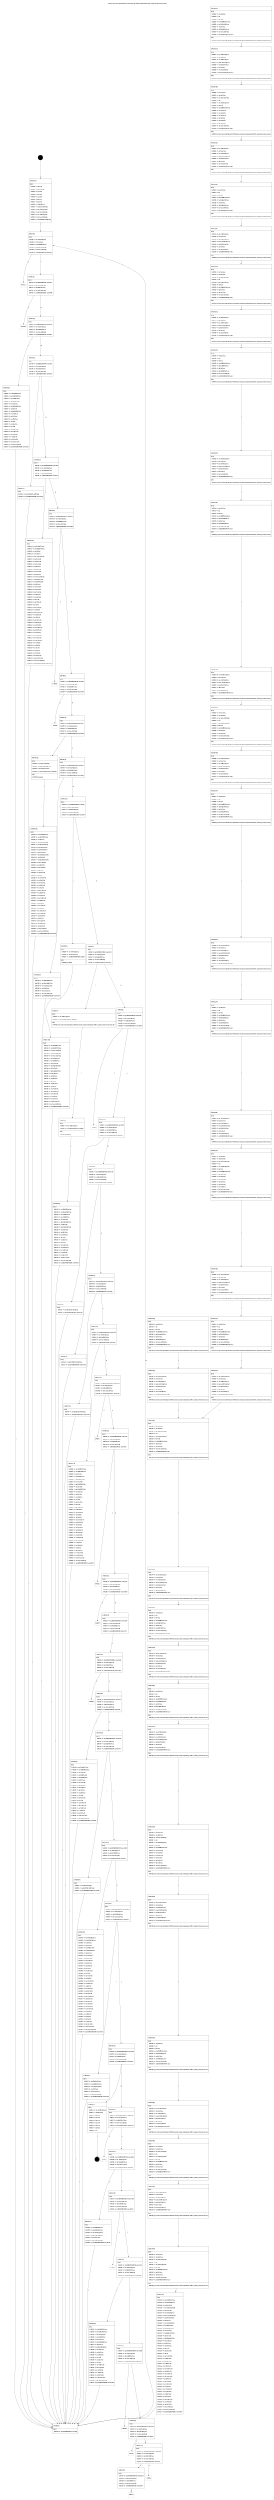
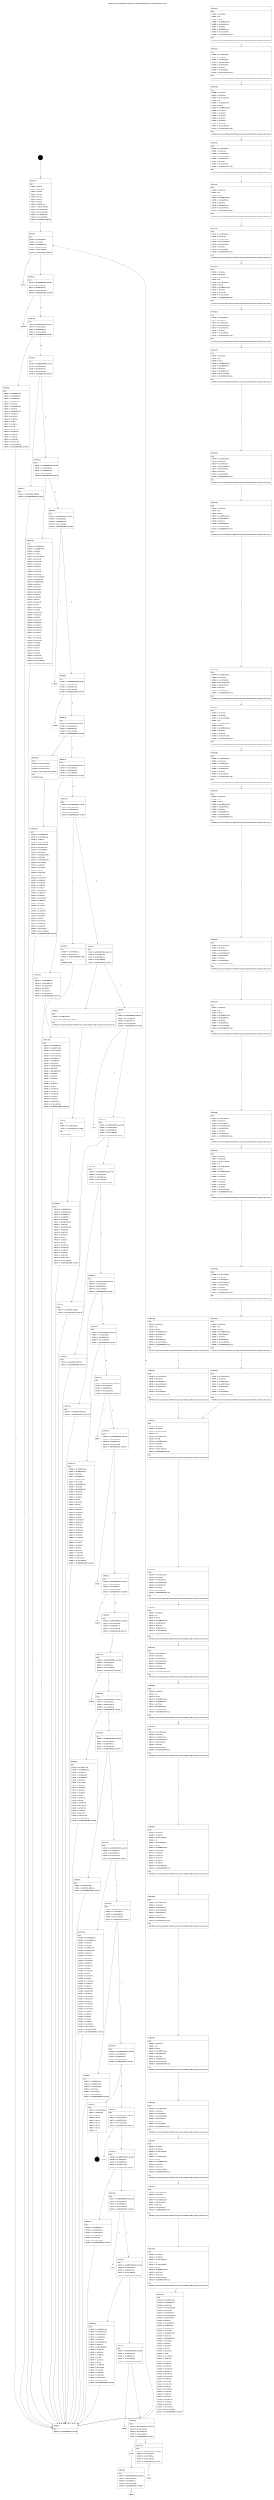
(140, 2465) -> (131, 2461)
